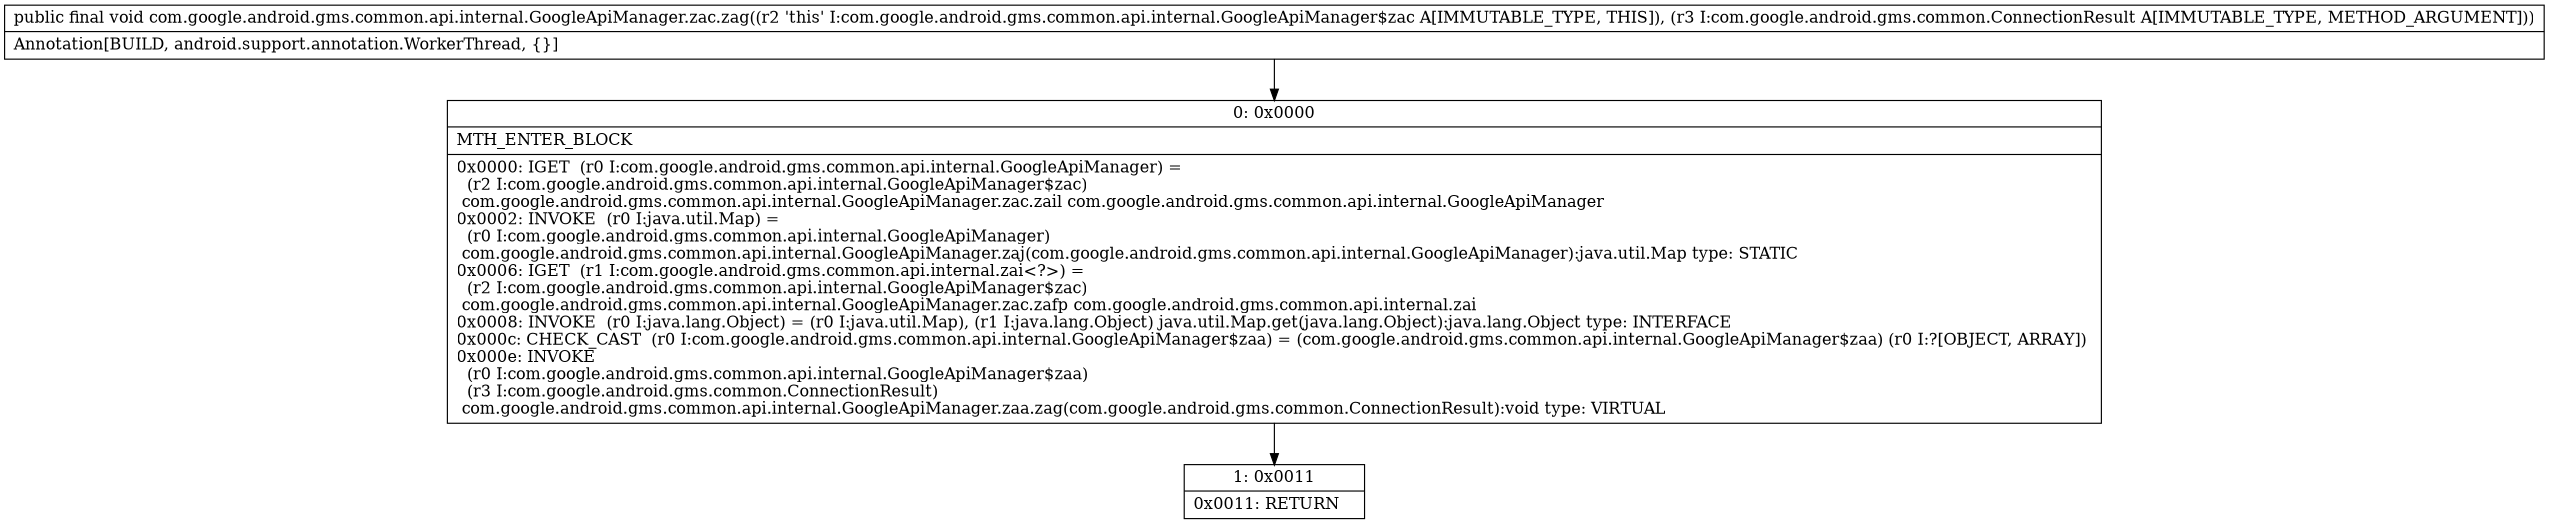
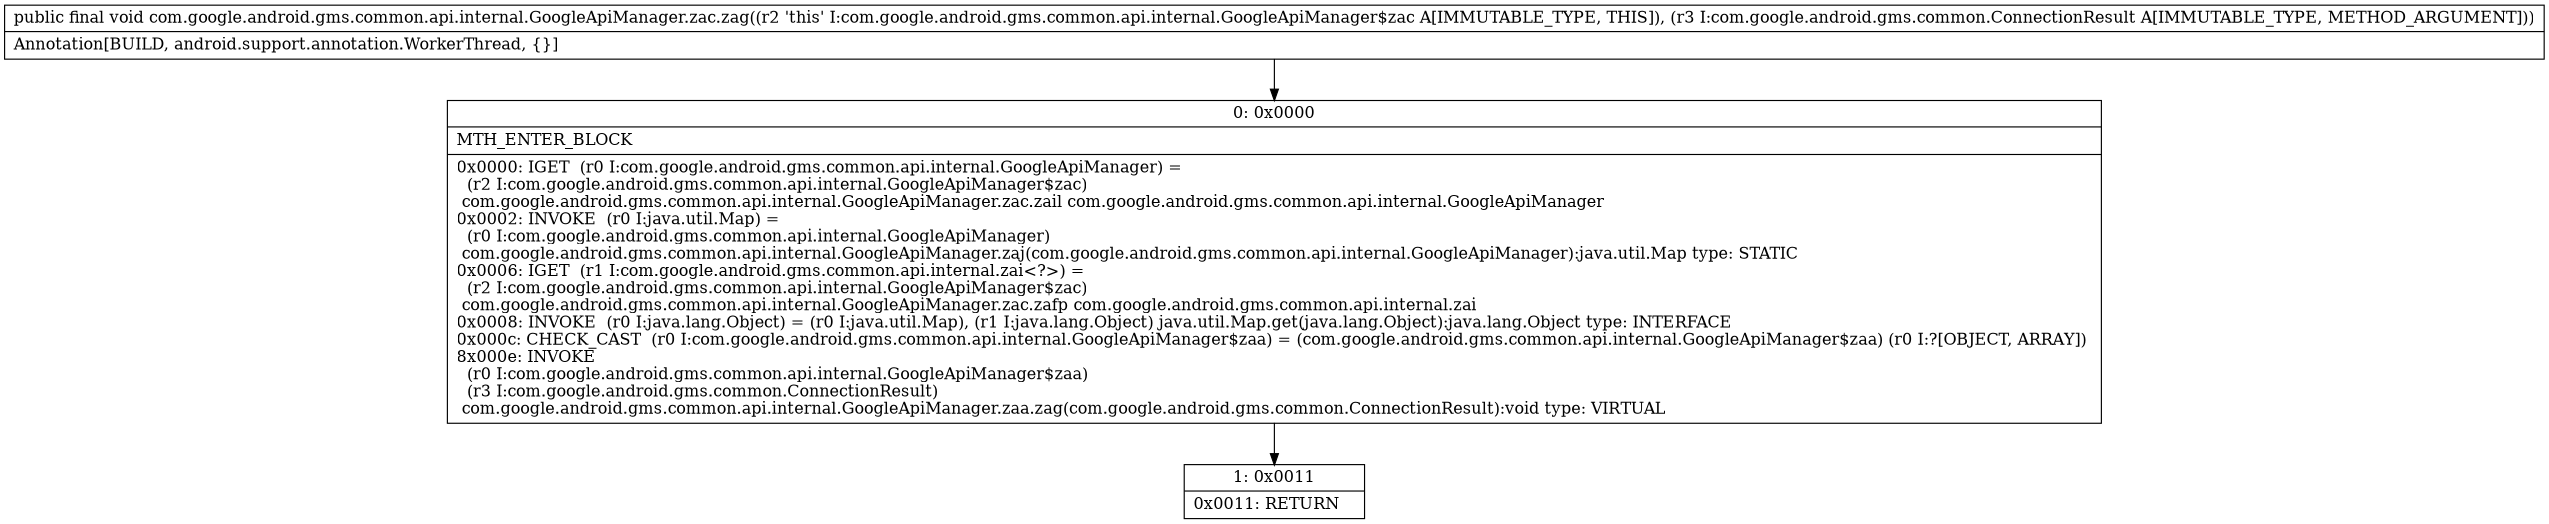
(531, 357) -> (531, 357)
